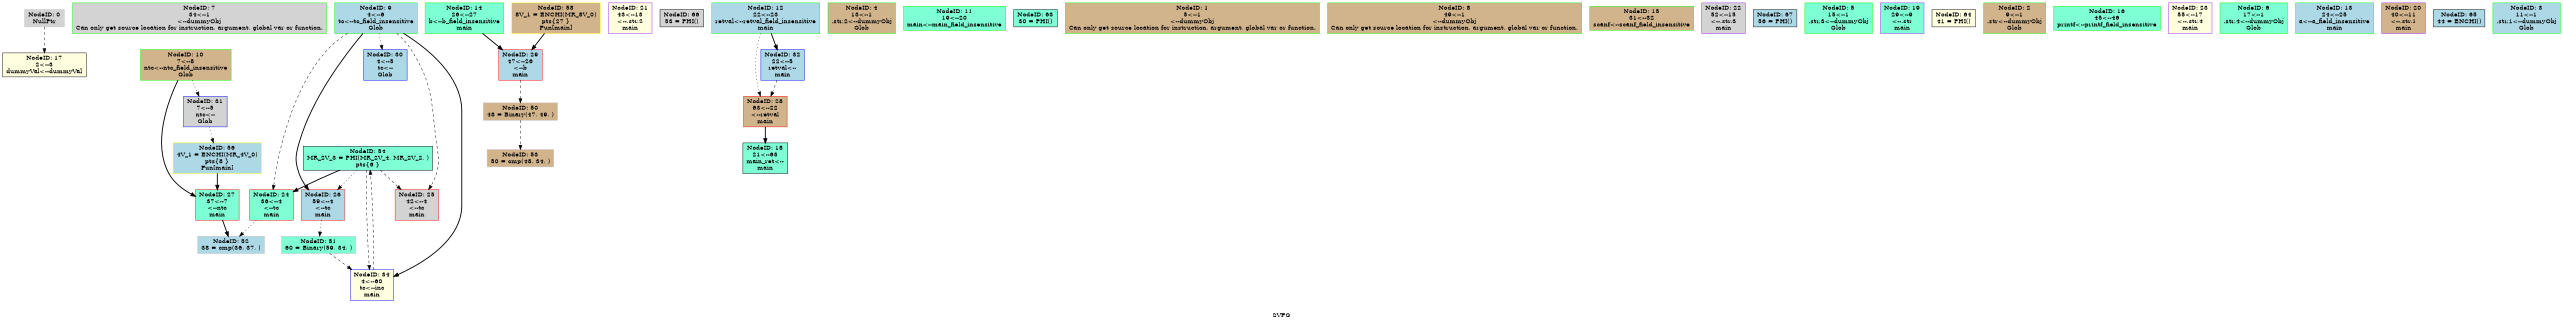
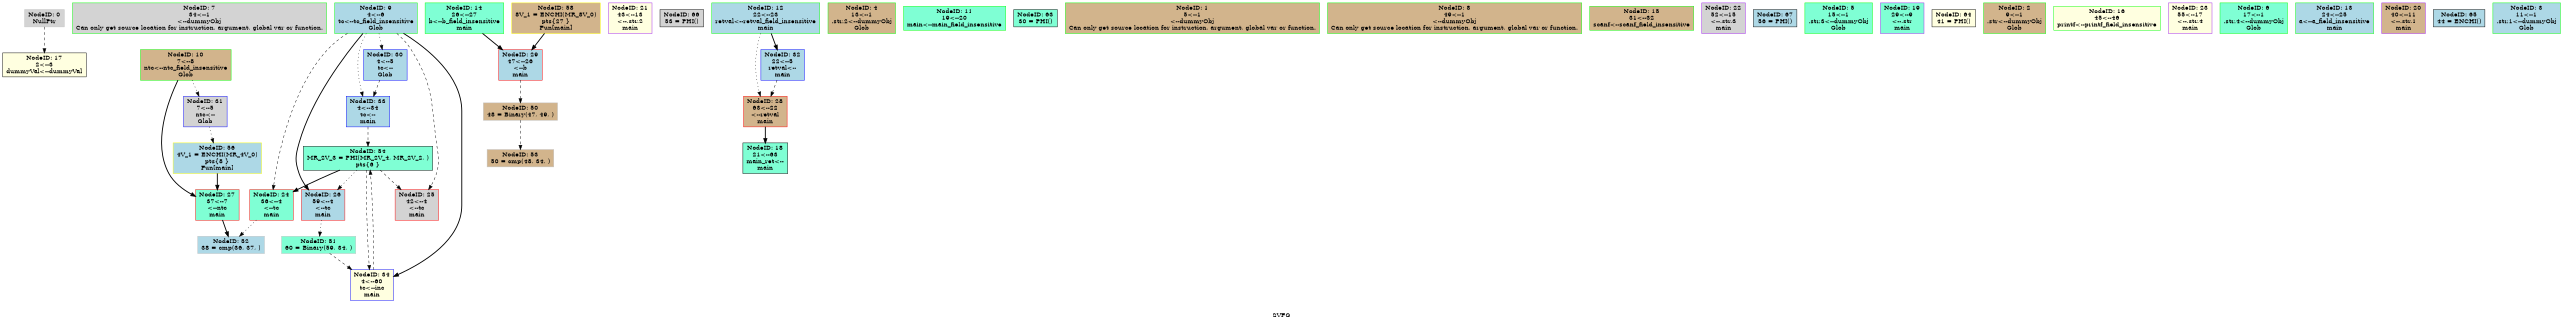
(2107, 18) -> (2107, 18)
none -> (368, 112)
